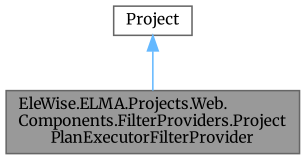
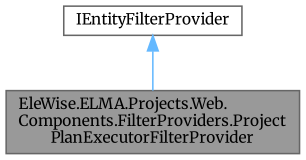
(153, 21) -> (153, 21)
